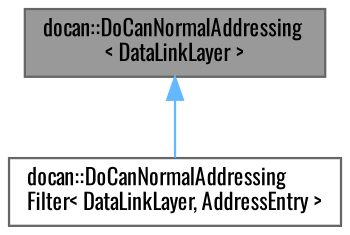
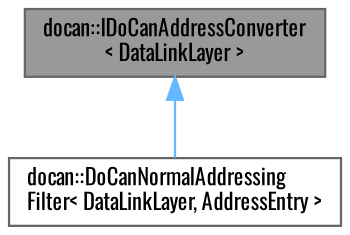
(175, 43) -> (175, 43)
